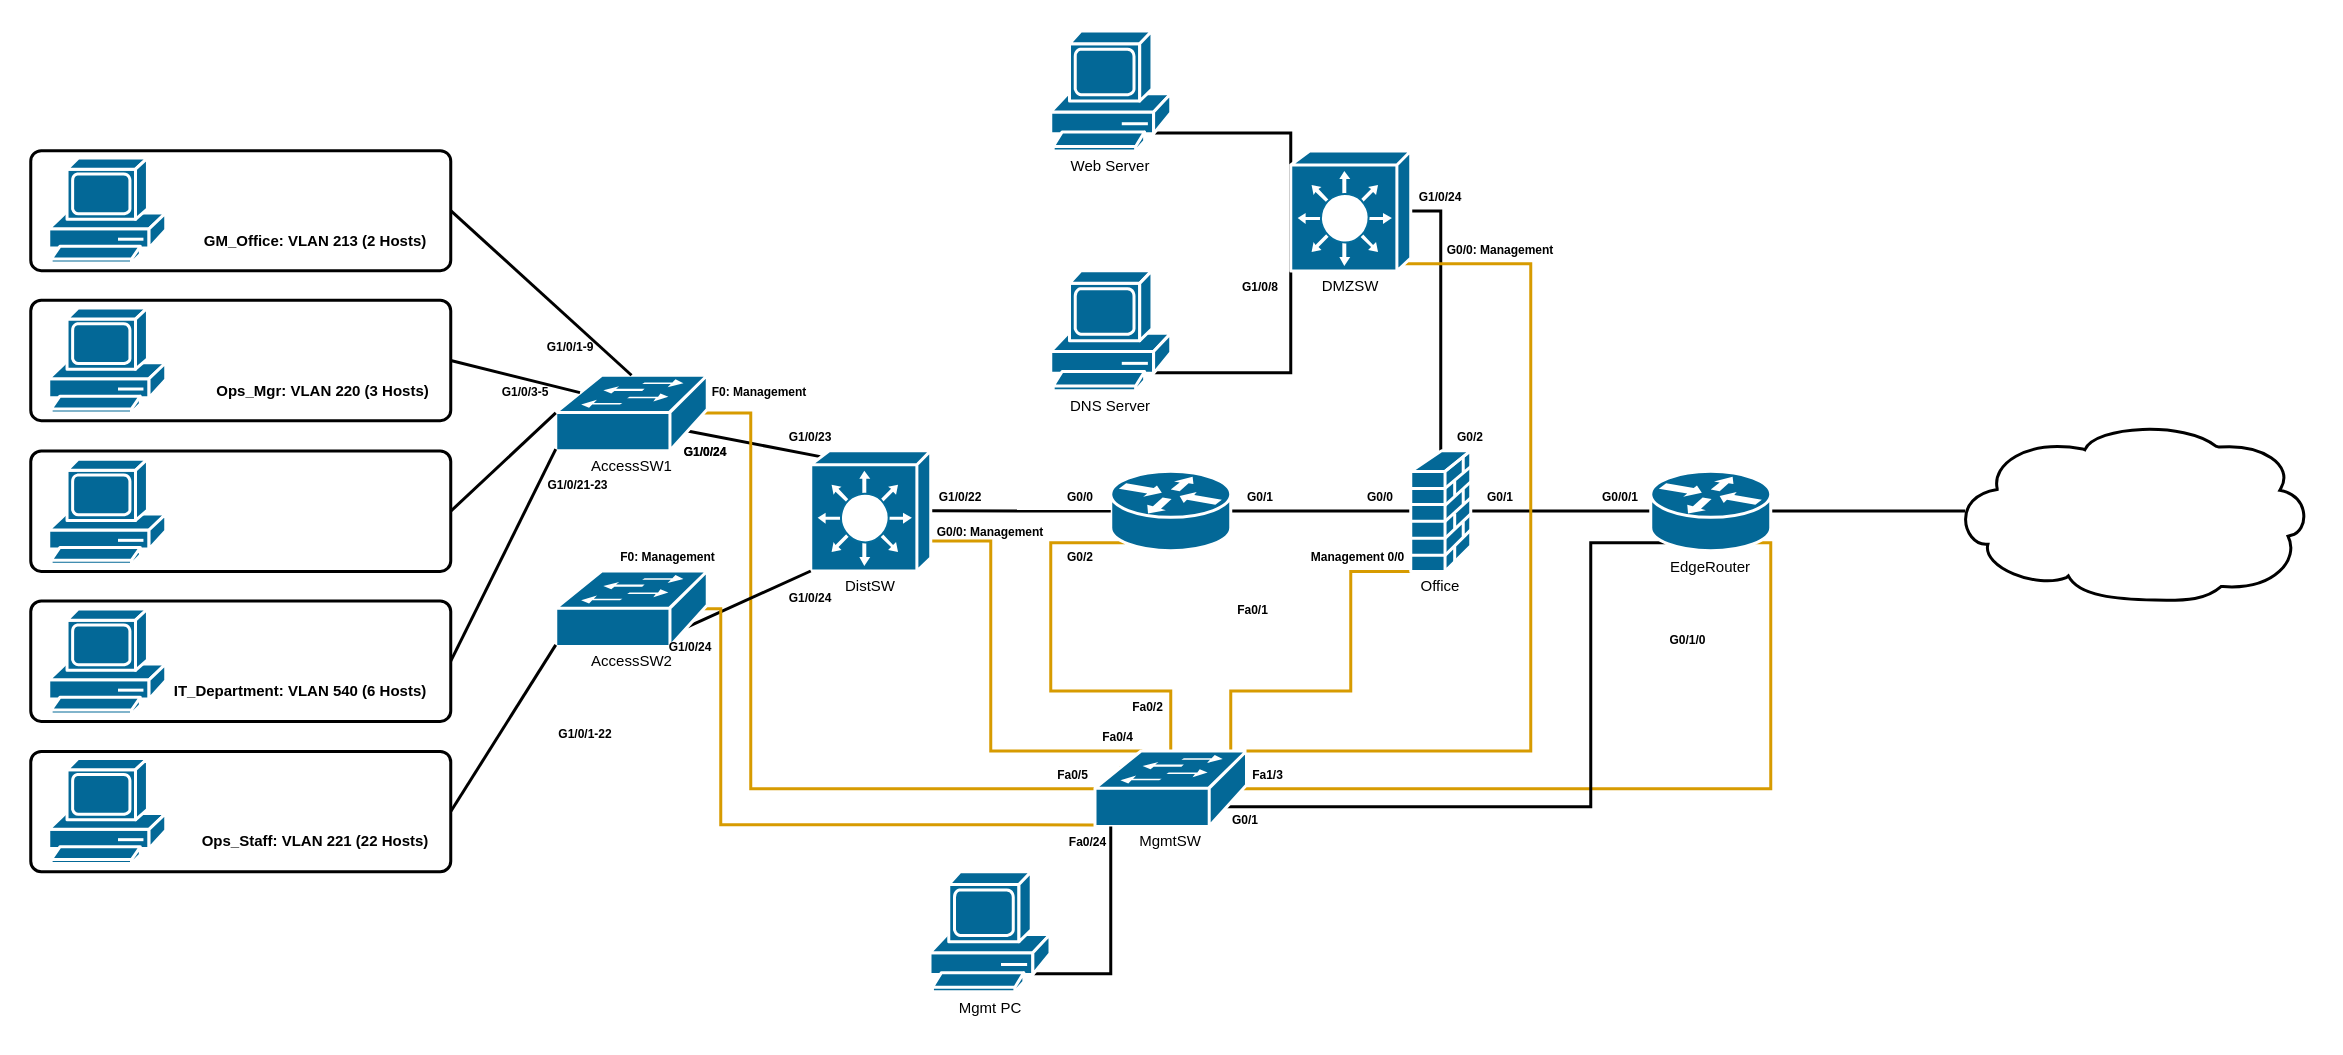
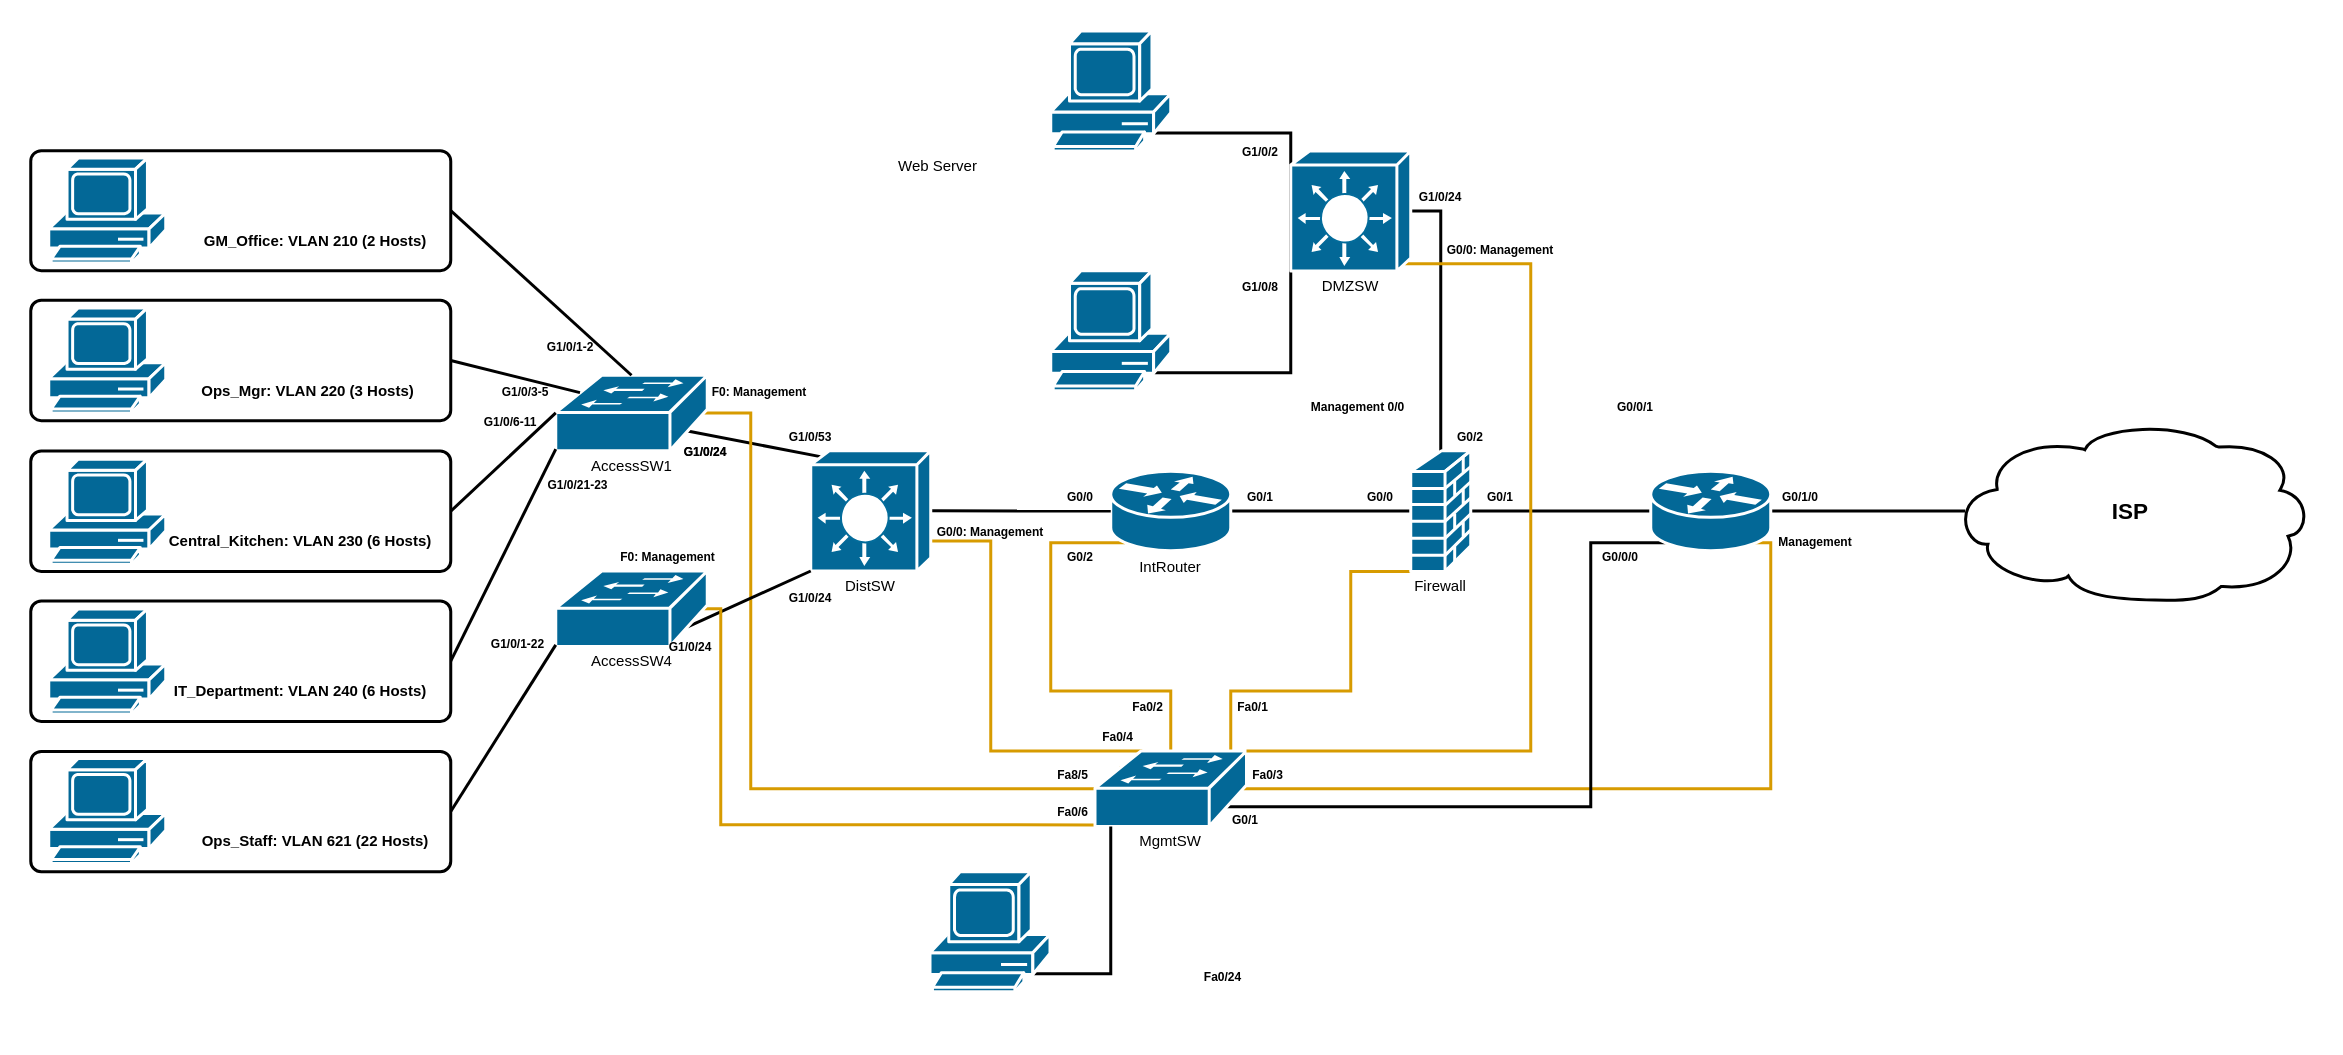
none -> (1261, 151)
(1111, 166) -> (938, 166)
(316, 241) -> (316, 241)
(571, 346) -> (571, 346)
(323, 390) -> (308, 390)
(1111, 405) -> none
none -> (511, 421)
(811, 436) -> (811, 436)
(961, 495) -> none
(1621, 495) -> (1636, 405)
none -> (2131, 511)
none -> (301, 541)
none -> (1816, 541)
(1358, 556) -> (1358, 406)
none -> (1621, 556)
none -> (1171, 566)
(1711, 566) -> none
(1441, 586) -> (1441, 586)
(1253, 609) -> (1253, 706)
(1688, 638) -> (1801, 495)
(632, 661) -> (632, 661)
(301, 691) -> (301, 691)
(586, 733) -> (518, 643)
(1073, 773) -> (1073, 773)
(1268, 773) -> (1268, 773)
none -> (1073, 811)
(316, 841) -> (316, 841)
(1088, 841) -> (1223, 976)
(990, 1007) -> none
